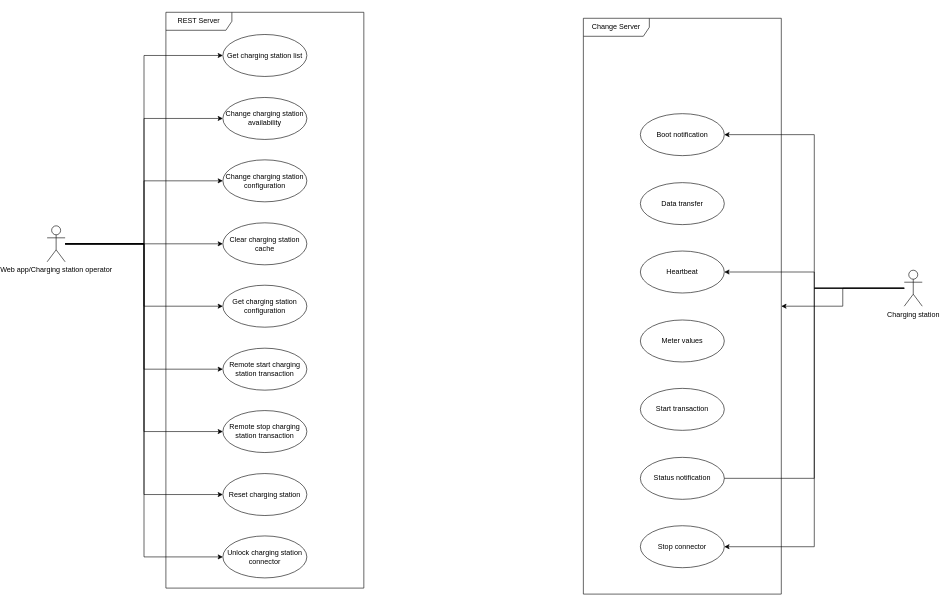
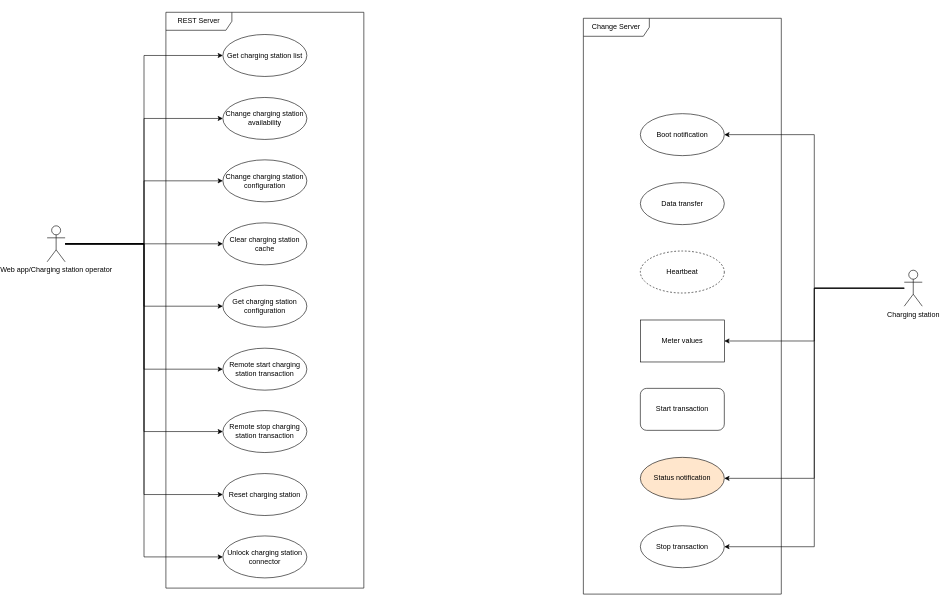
(683, 272) -> (683, 272)
(729, 272) -> none
(843, 306) -> (729, 341)
(683, 341) -> (683, 341)
(683, 410) -> (683, 410)
(683, 479) -> (683, 479)
(728, 479) -> (729, 479)
(683, 547) -> (683, 547)
